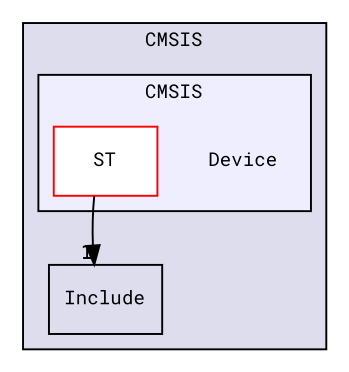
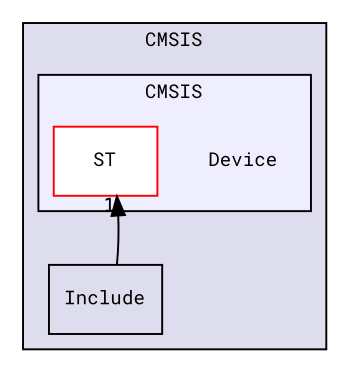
(93, 223) -> (118, 240)
